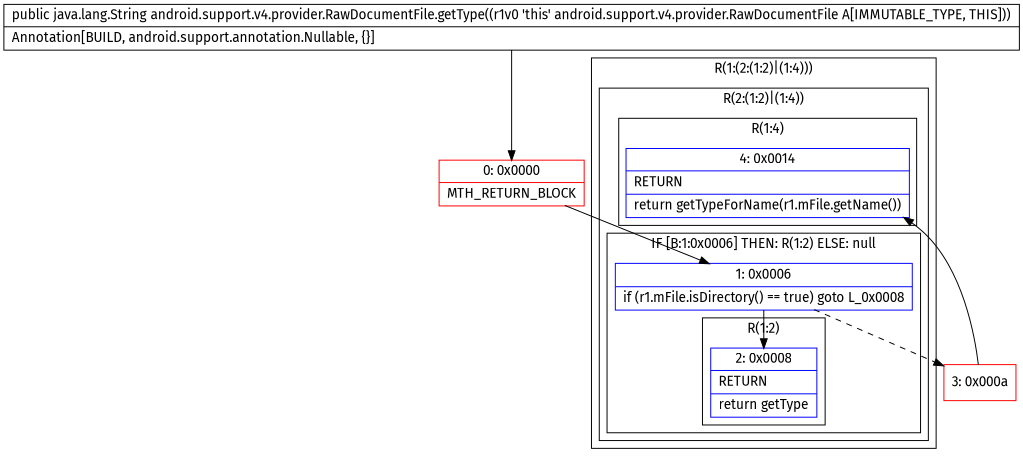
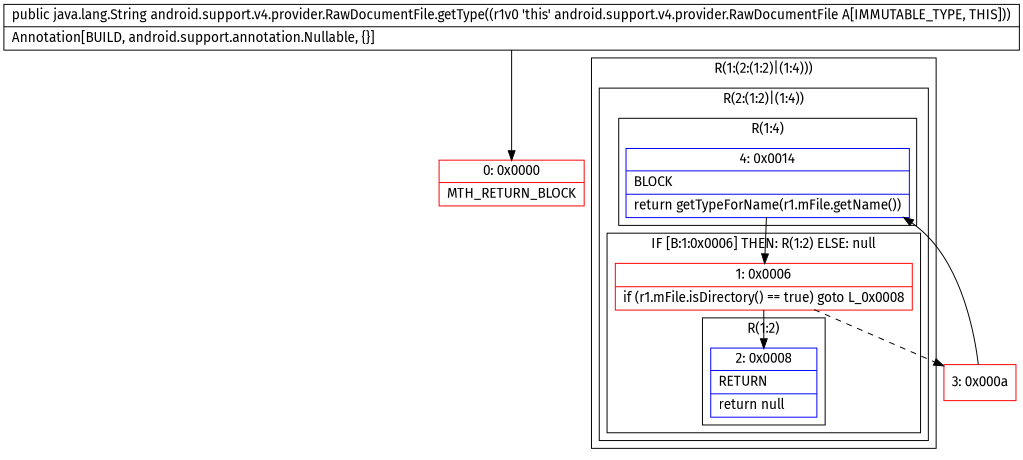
(659, 182) -> (653, 182)
(649, 240) -> (766, 239)
(764, 287) -> (764, 287)
(764, 405) -> (752, 405)
